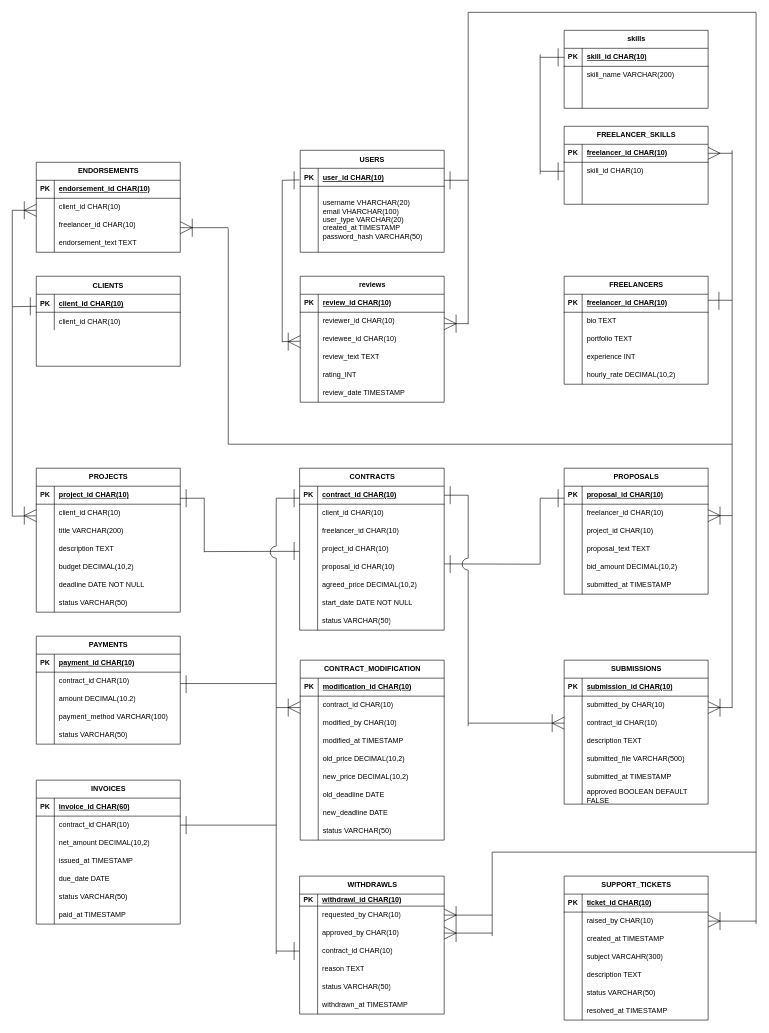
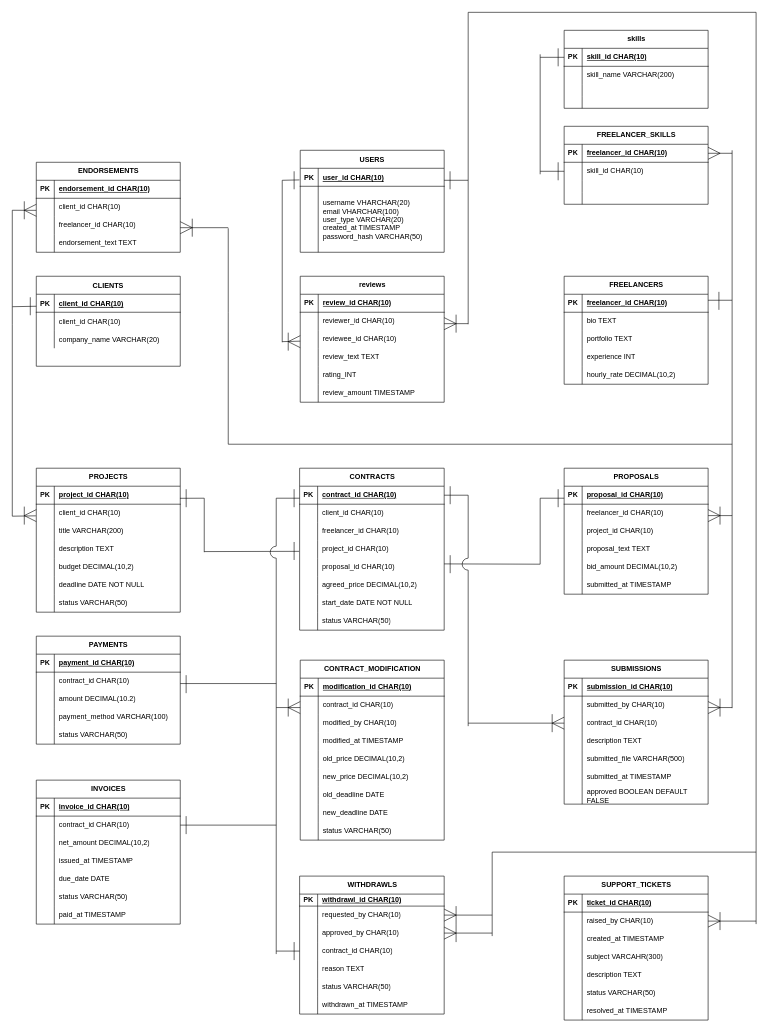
none -> (117, 339)
(364, 393) -> (368, 393)
(94, 807) -> (94, 807)
